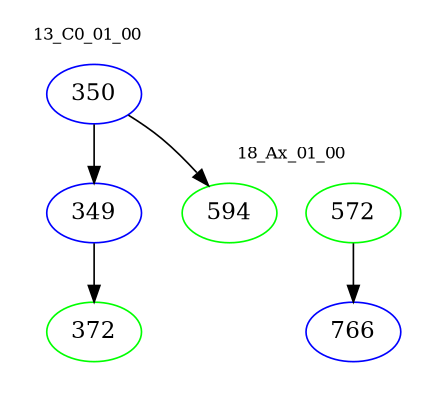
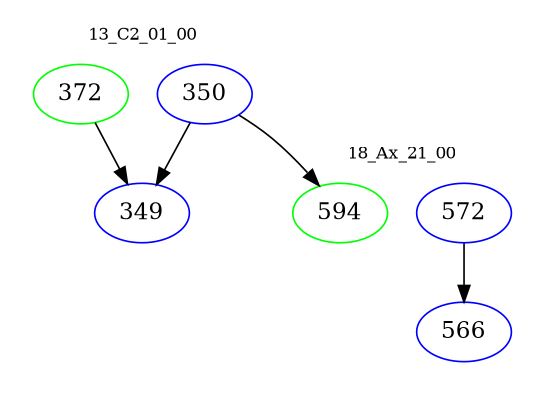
(88, 36) -> (143, 36)
(291, 154) -> (402, 154)
(353, 213) -> (464, 213)
(94, 264) -> (107, 146)
(353, 332) -> (464, 332)
